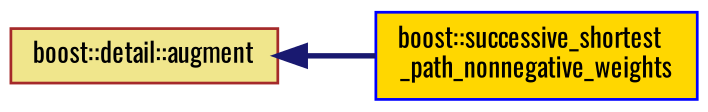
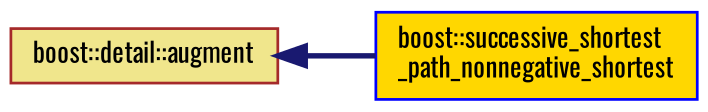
(537, 56) -> (537, 56)
